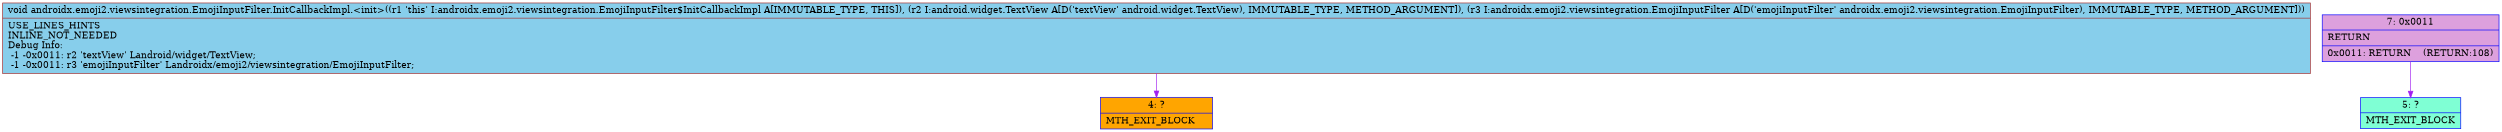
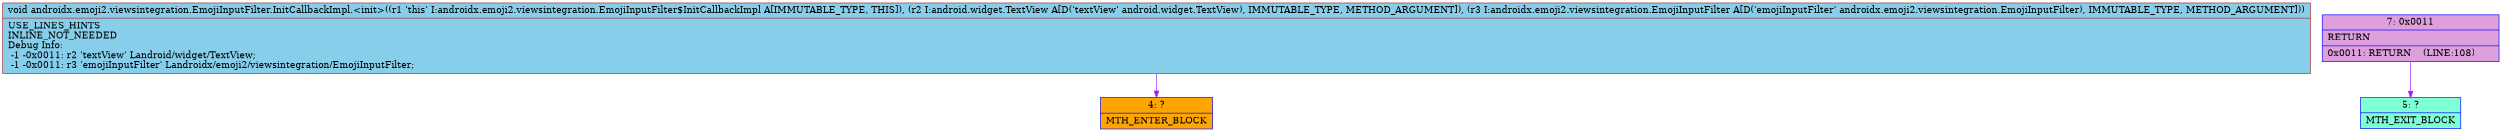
(2411, 53) -> (2401, 53)
(1151, 121) -> (1156, 121)
